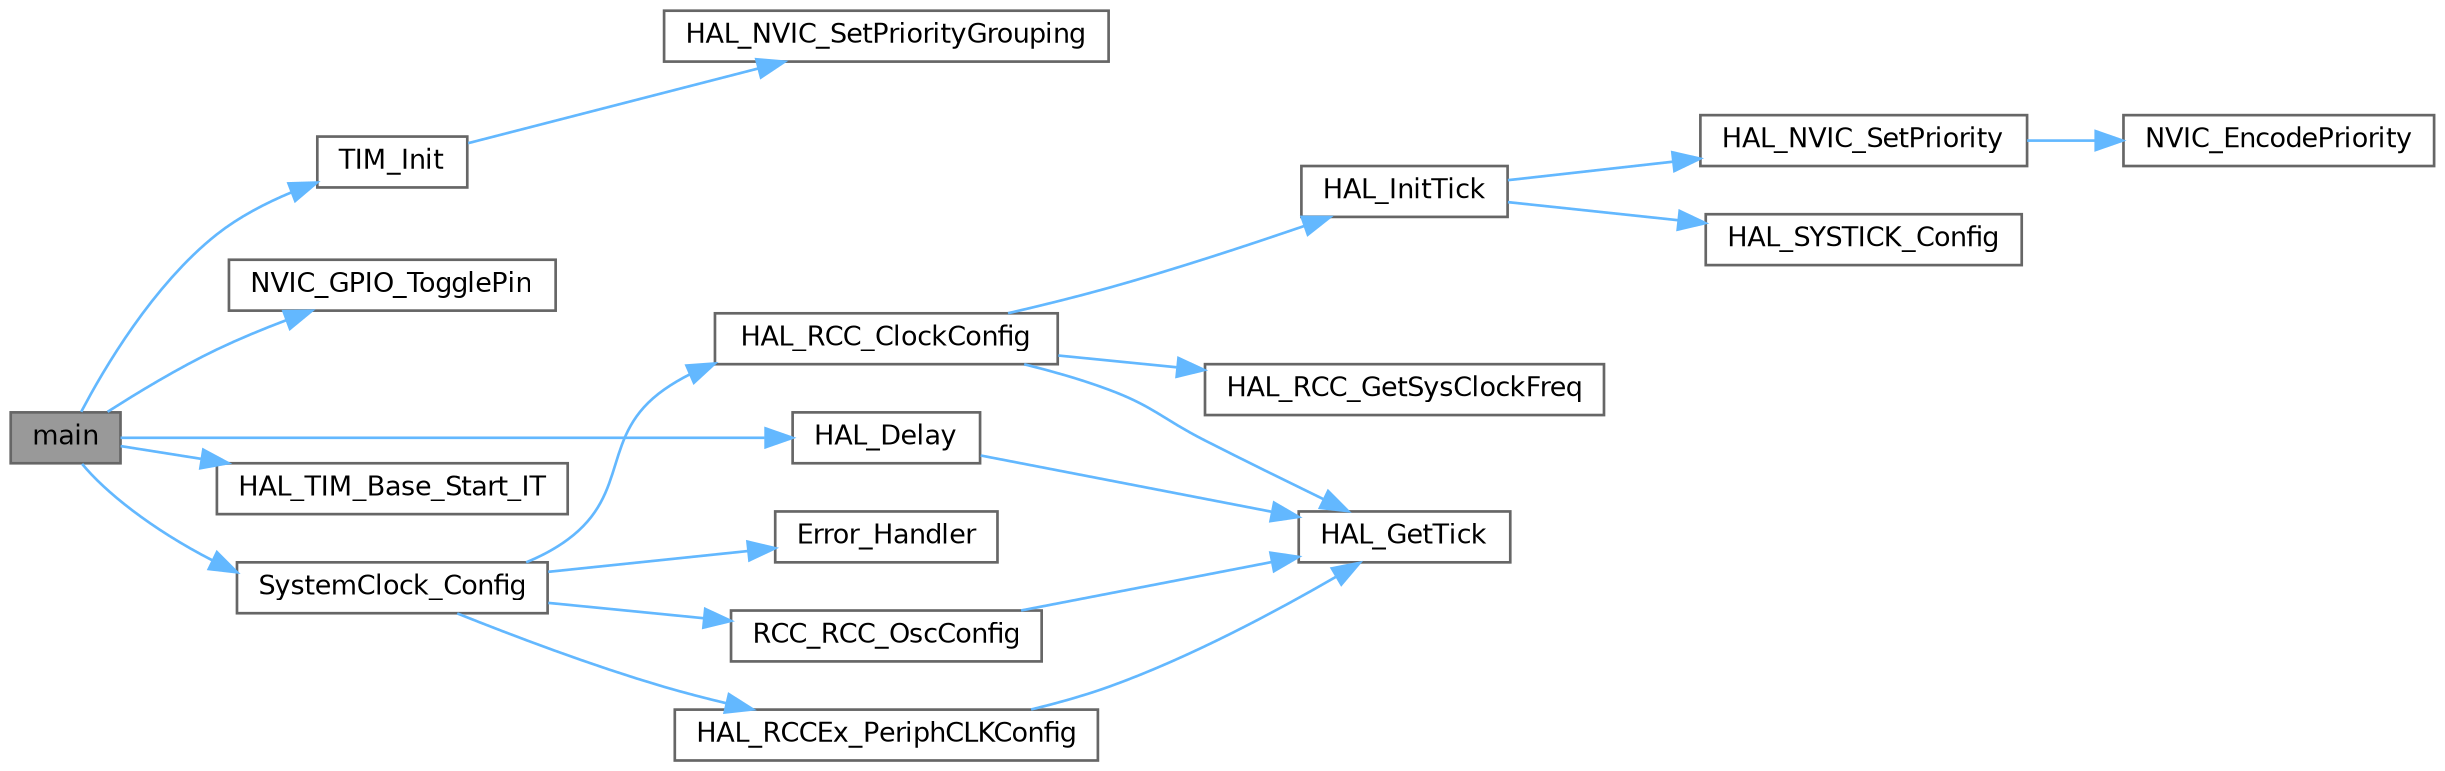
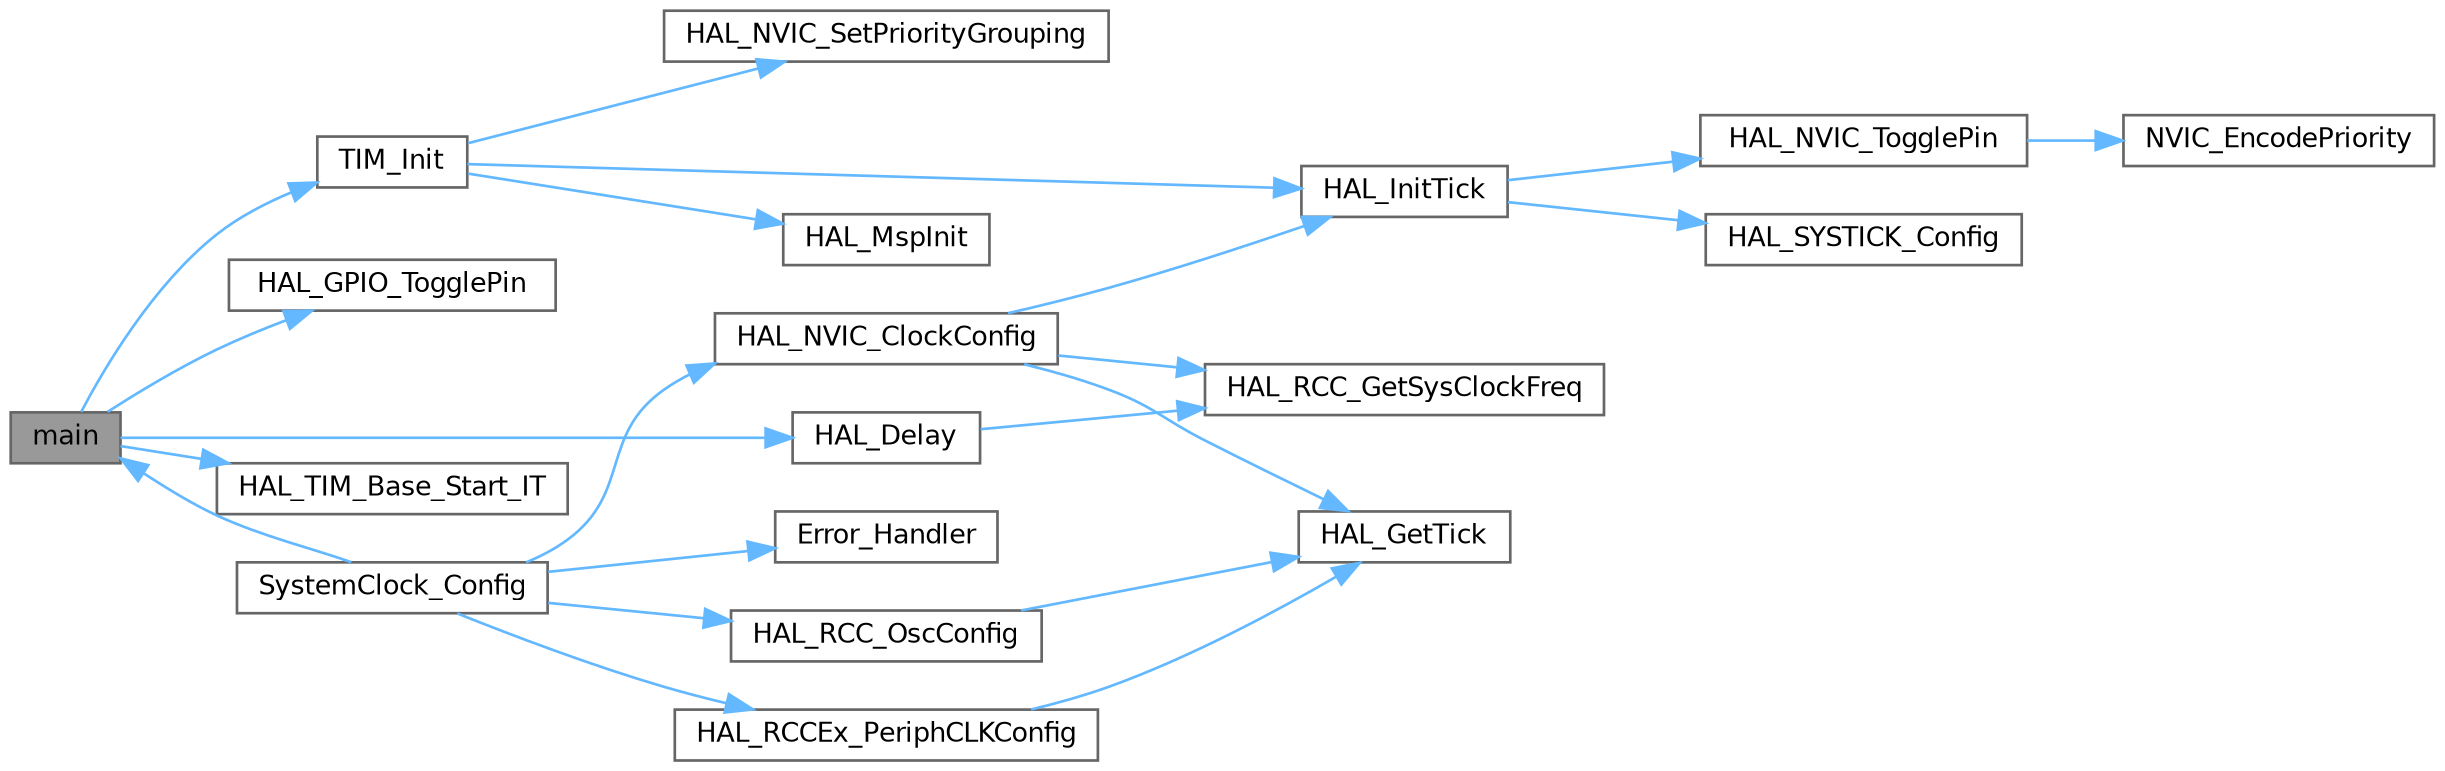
(1864, 141) -> (1864, 141)
none -> (870, 176)
none -> (886, 240)
(392, 285) -> (392, 285)
(886, 339) -> (886, 339)
(1126, 484) -> (1079, 420)
(143, 518) -> (243, 527)
(886, 636) -> (886, 636)
